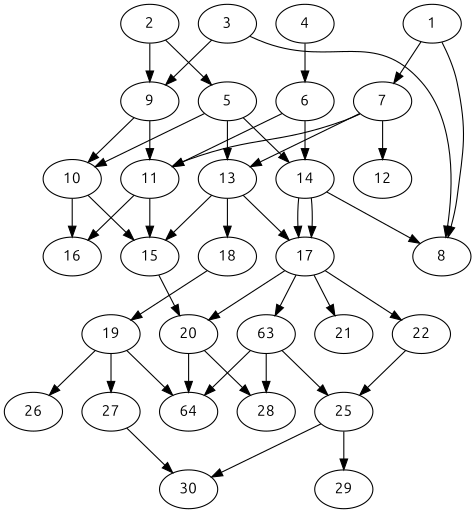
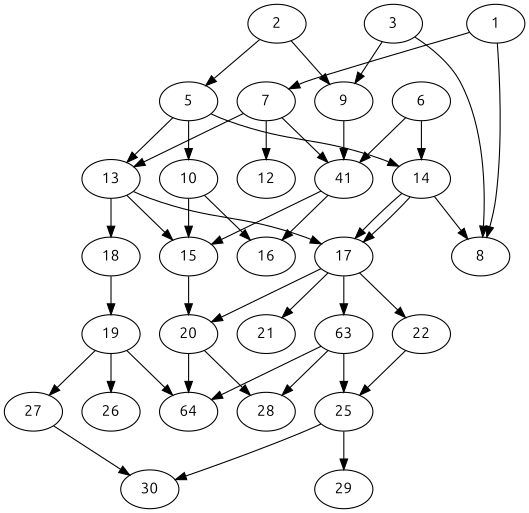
(305, 24) -> none
(115, 136) -> none
(150, 179) -> (344, 179)
